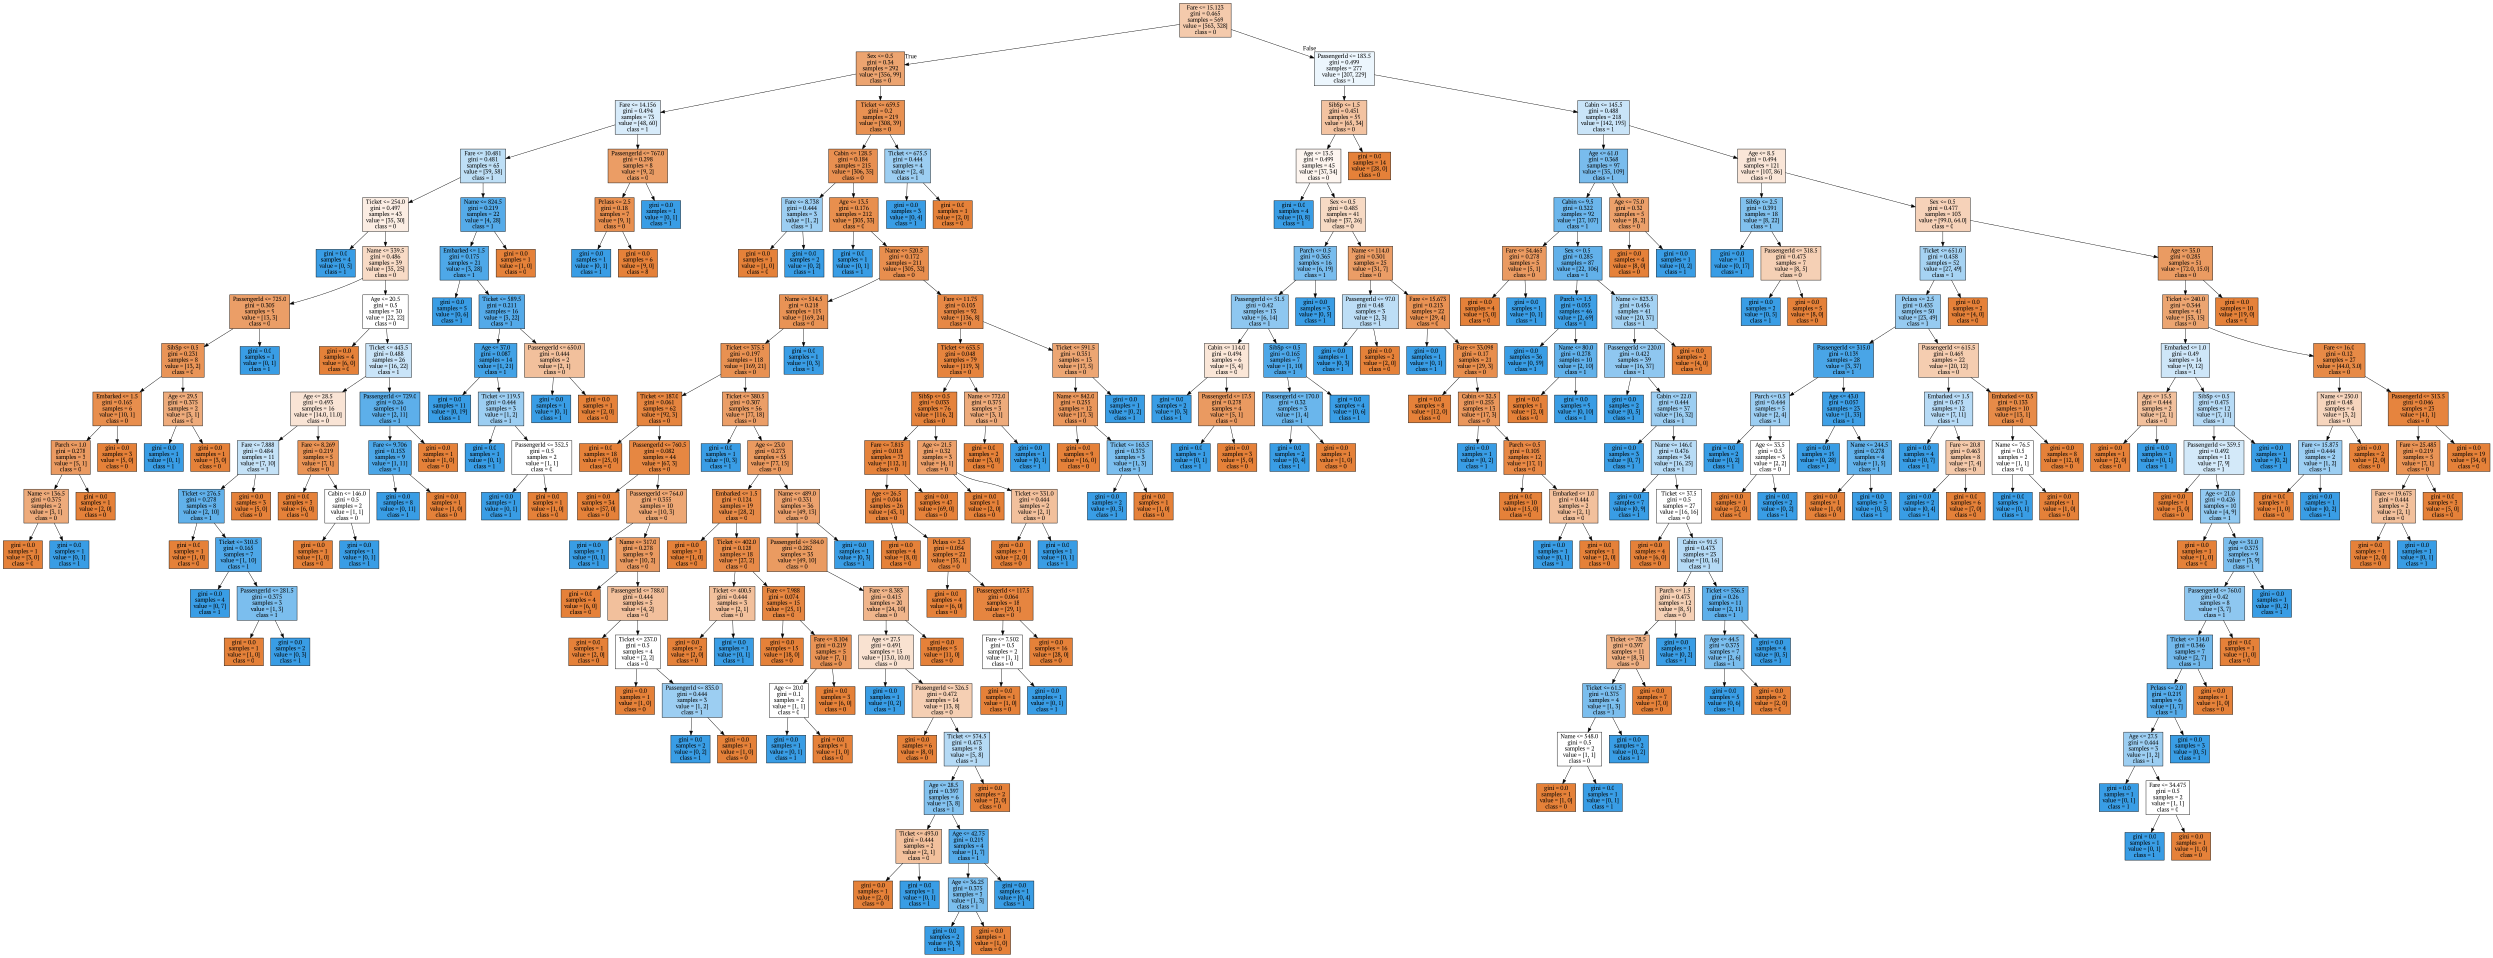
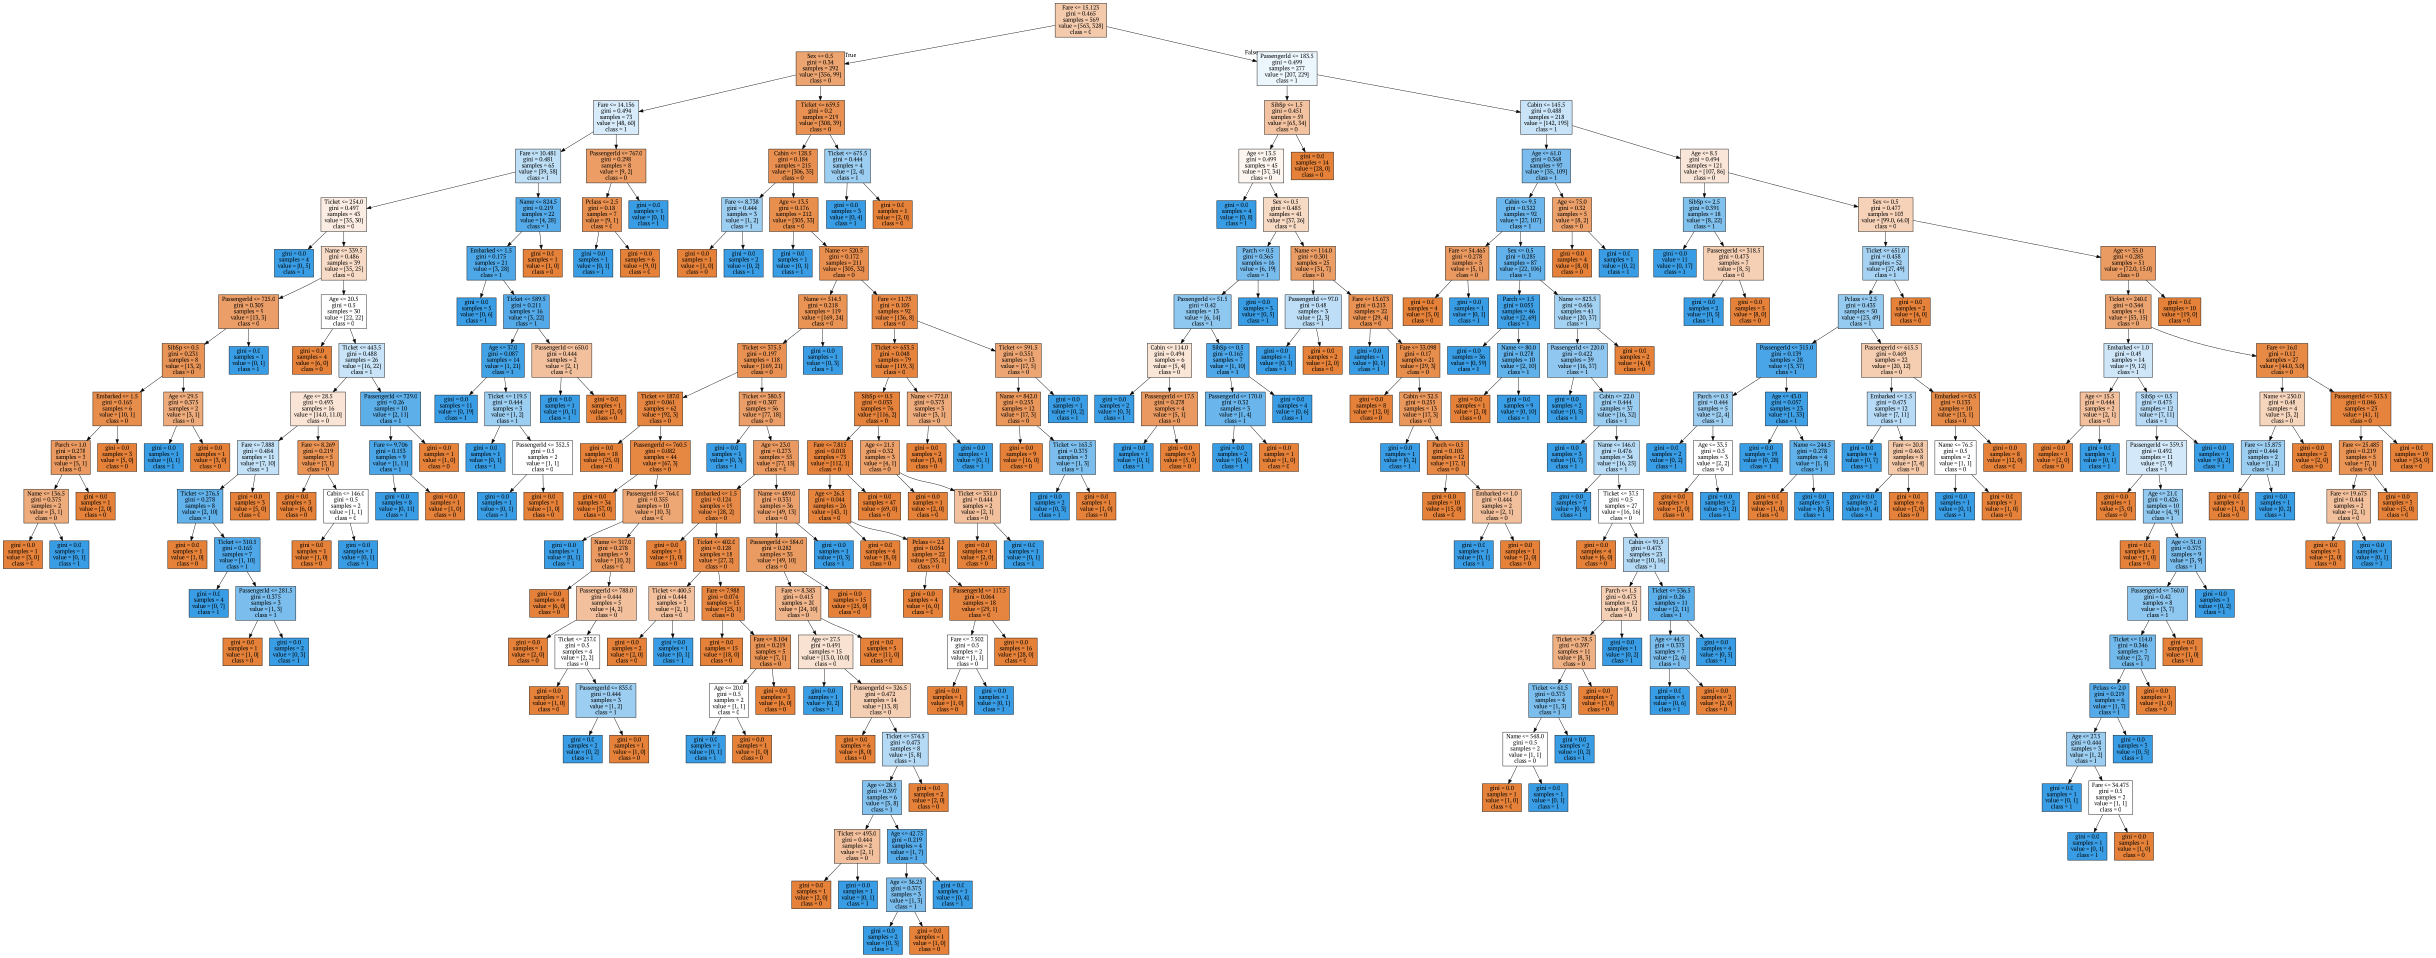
(638, 263) -> (640, 263)
none -> (850, 603)
(789, 700) -> (729, 700)
